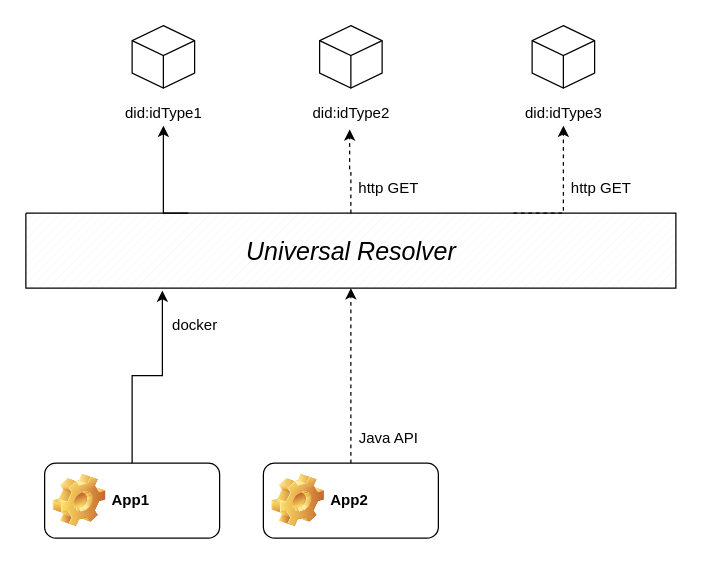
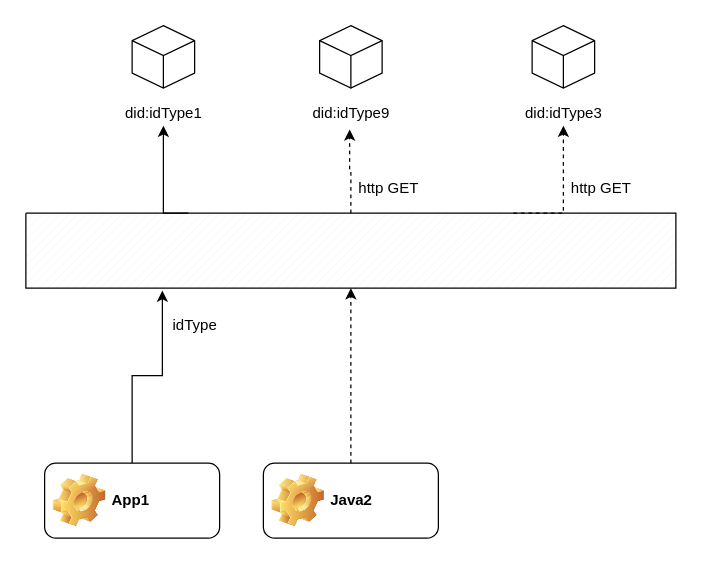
(351, 113) -> (351, 113)
(351, 251) -> none
(195, 326) -> (195, 326)
(388, 438) -> none
(347, 501) -> (352, 501)
